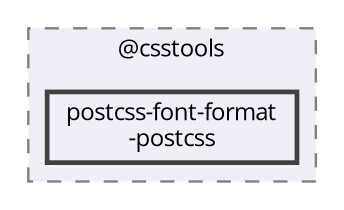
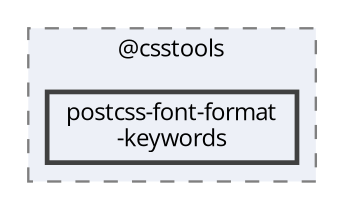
(172, 127) -> (172, 127)
